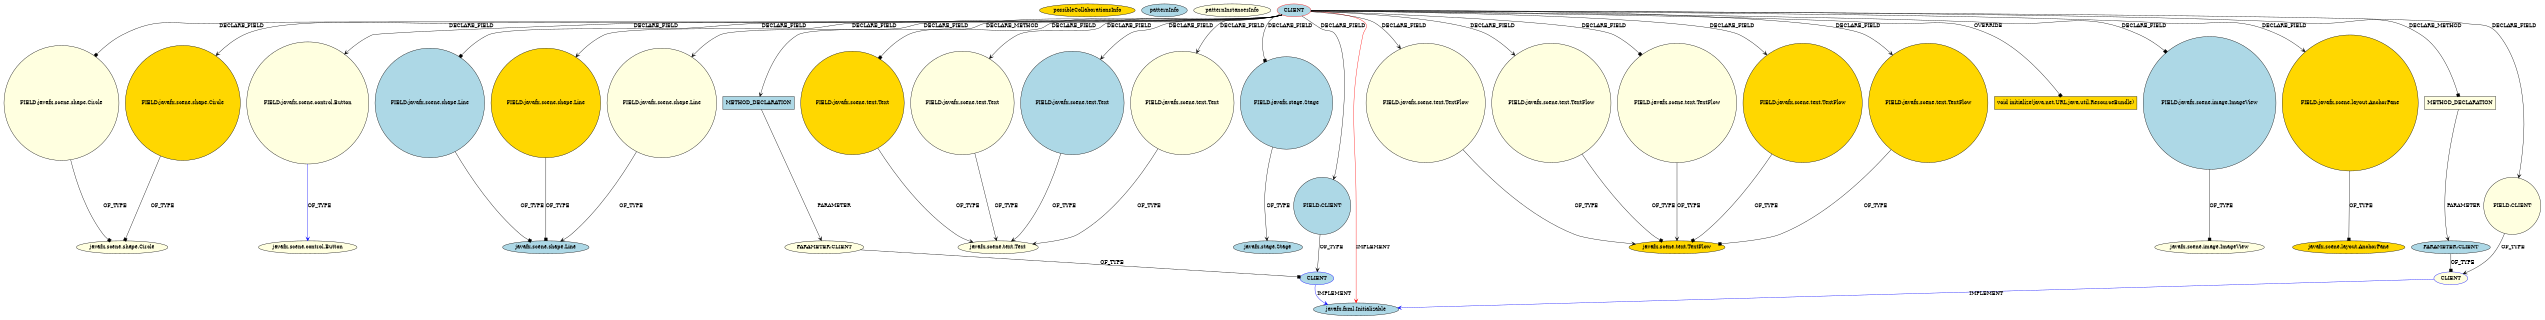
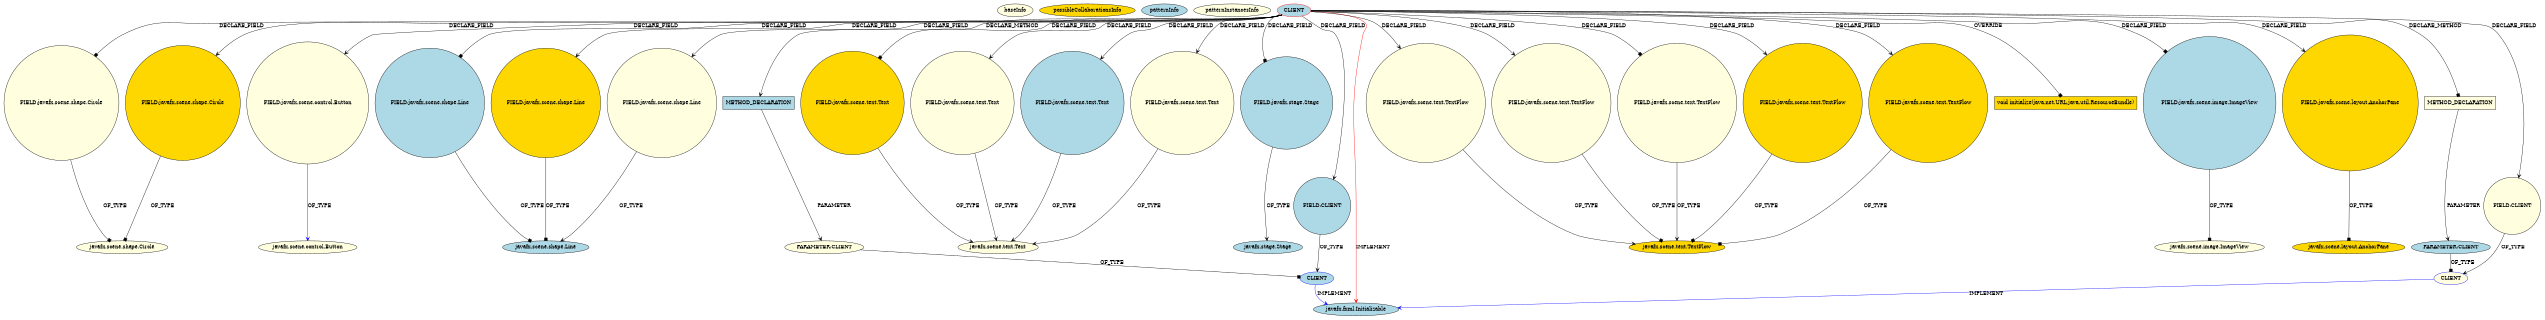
none -> (1015, 10)
